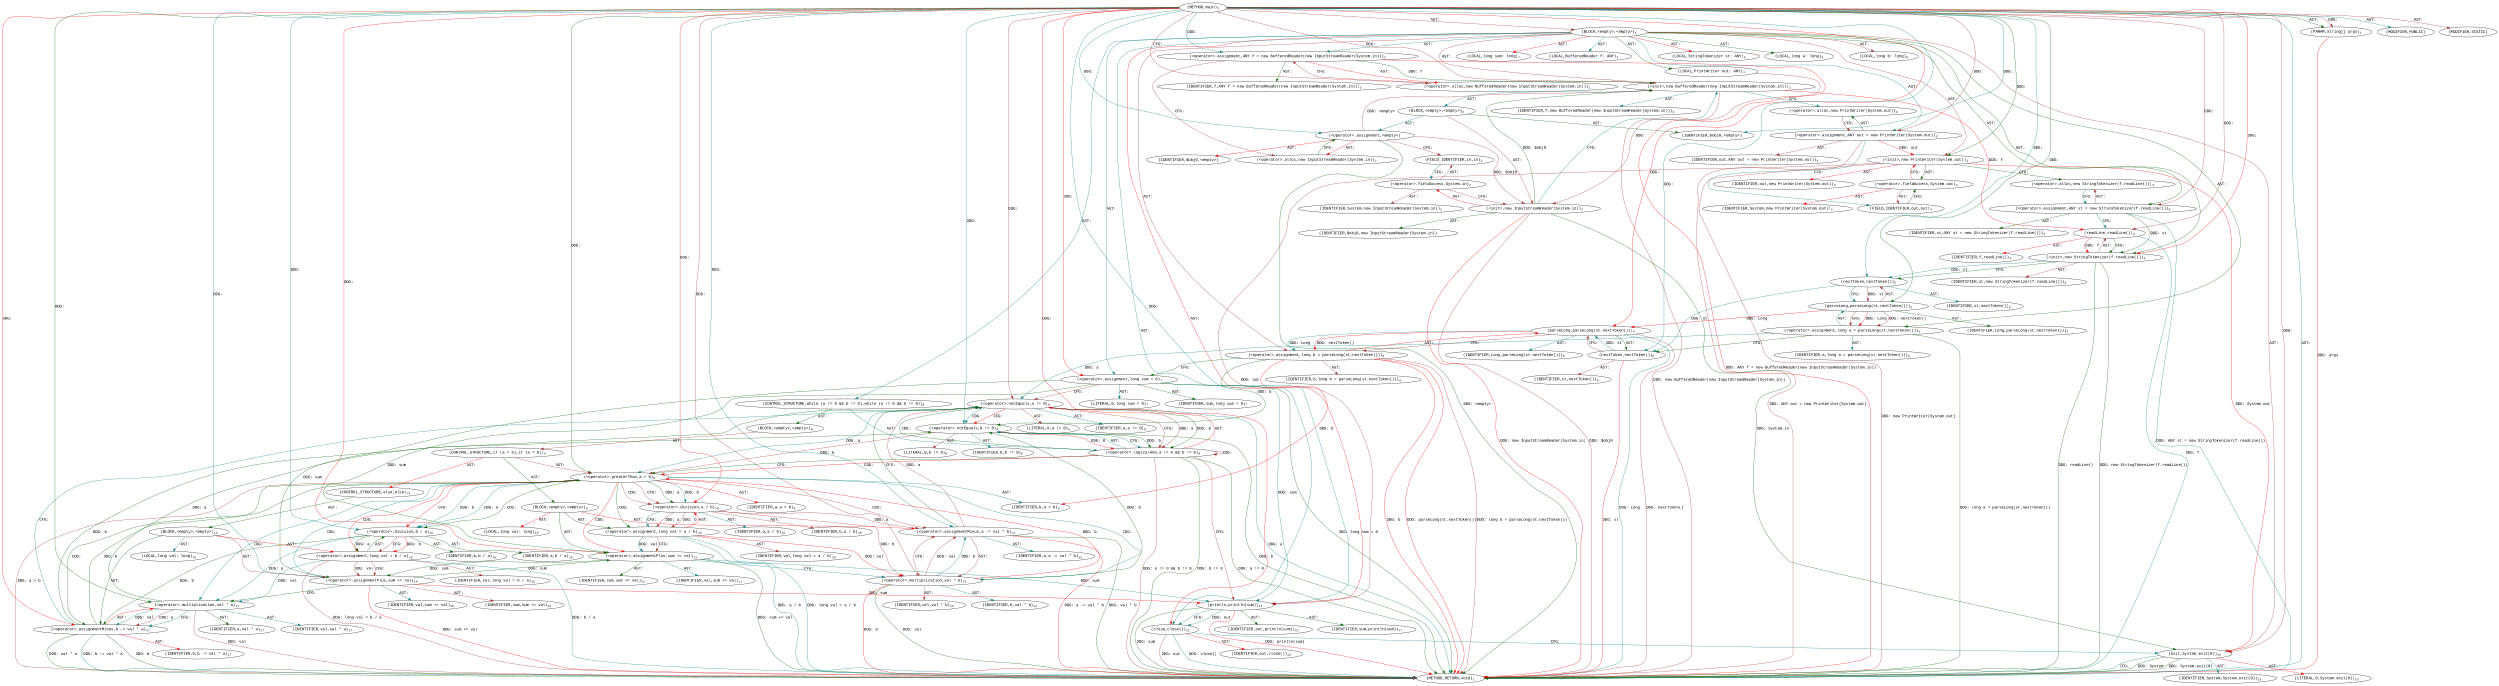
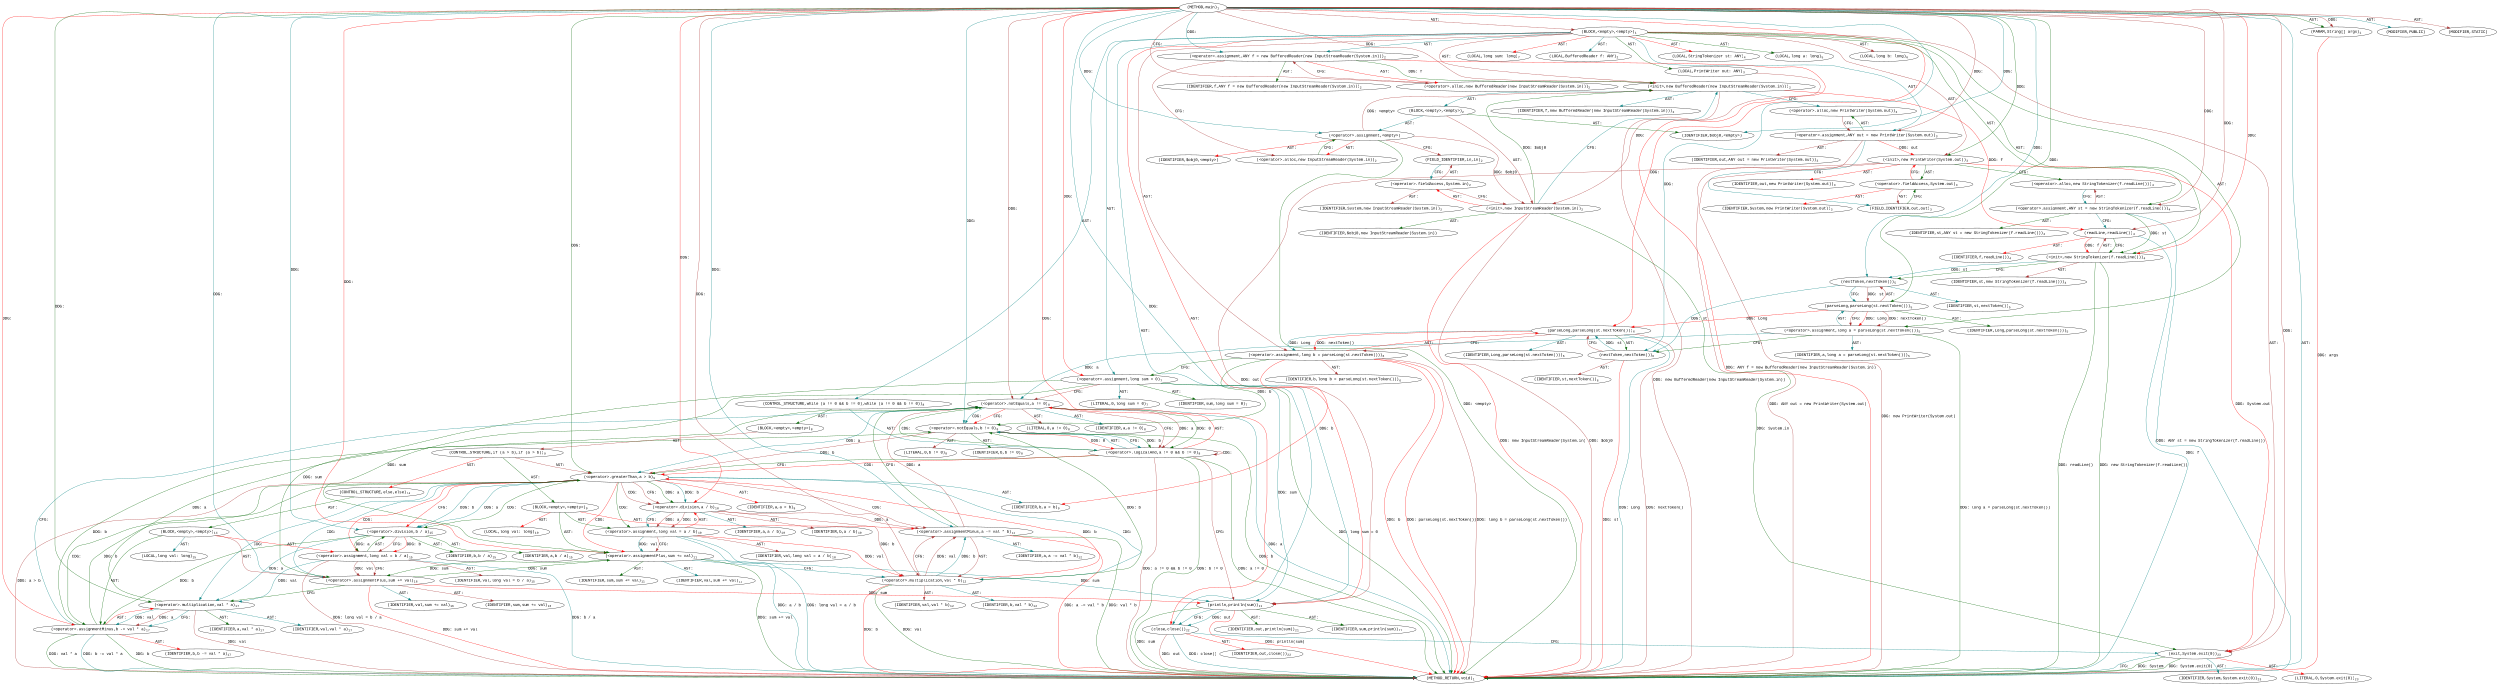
(980, 440) -> (980, 440)
